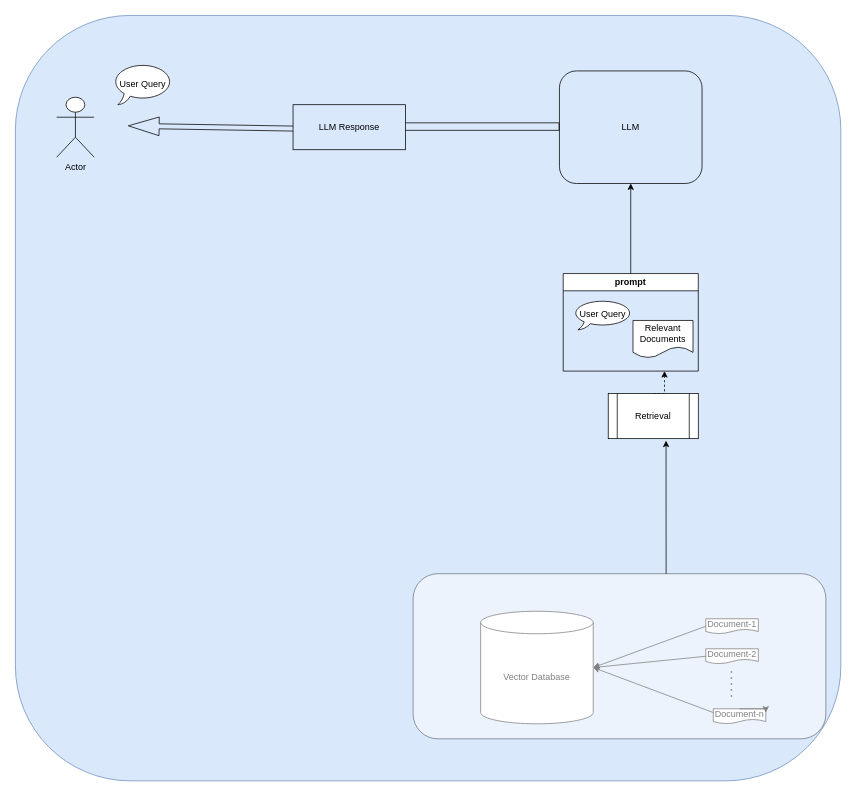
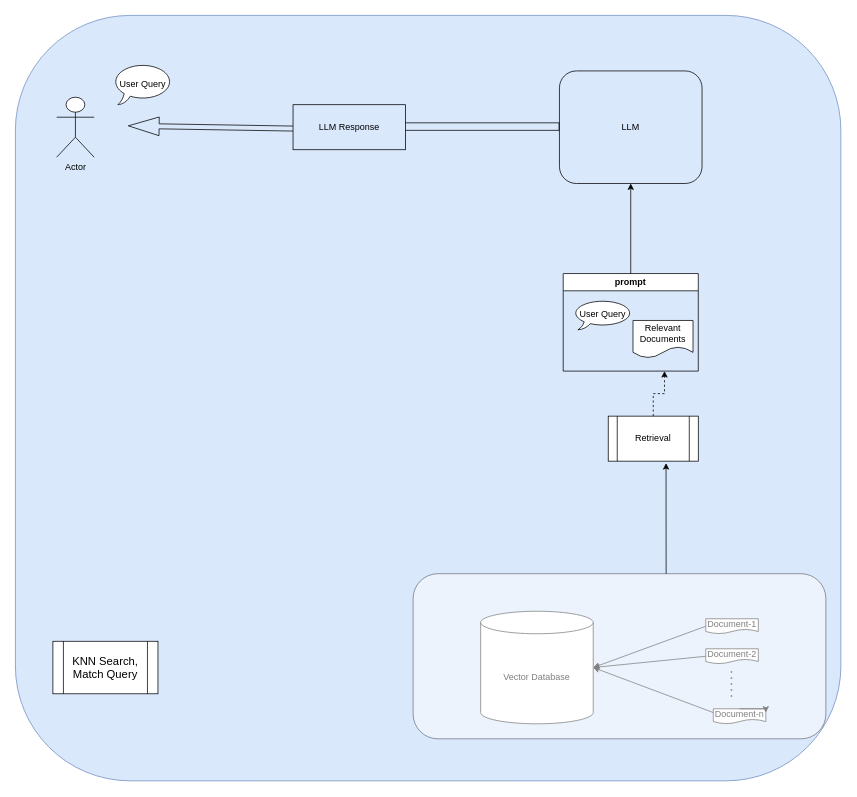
(653, 416) -> (653, 438)
none -> (105, 667)
